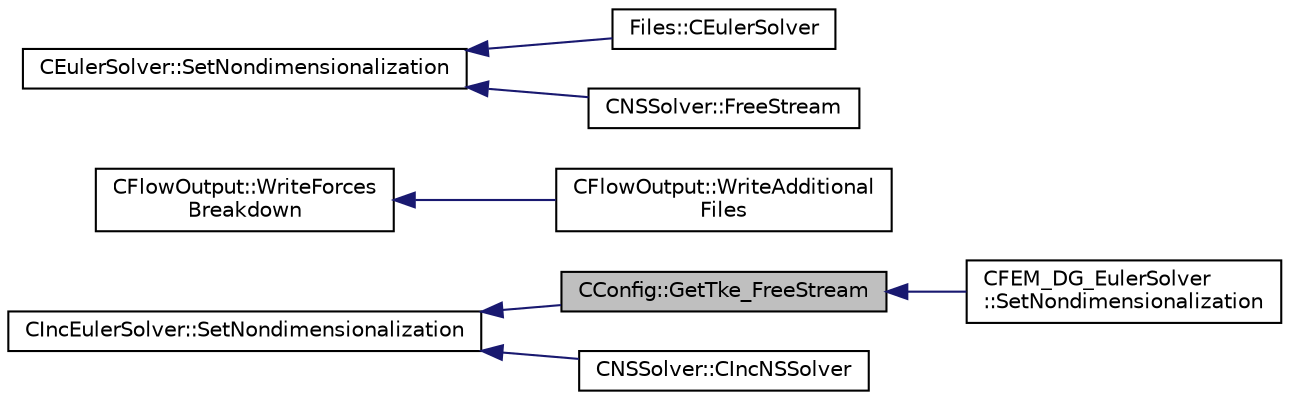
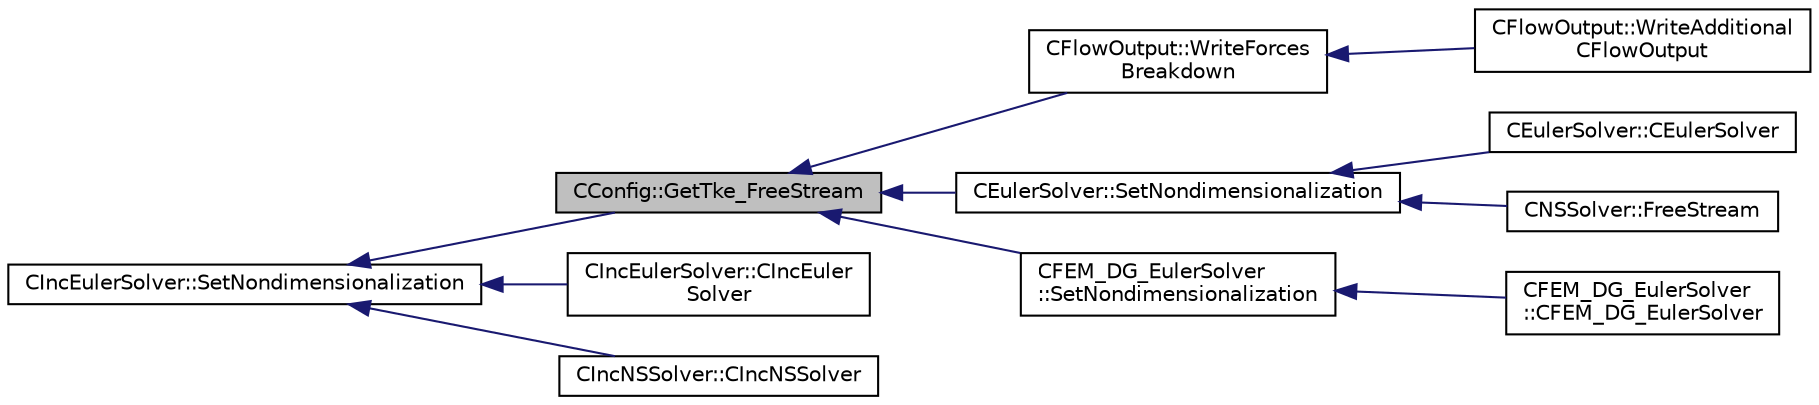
(724, 29) -> (1643, 132)
none -> (939, 130)
none -> (929, 193)
(724, 200) -> (1643, 41)
none -> (719, 284)
none -> (1643, 303)
(724, 371) -> (719, 376)
